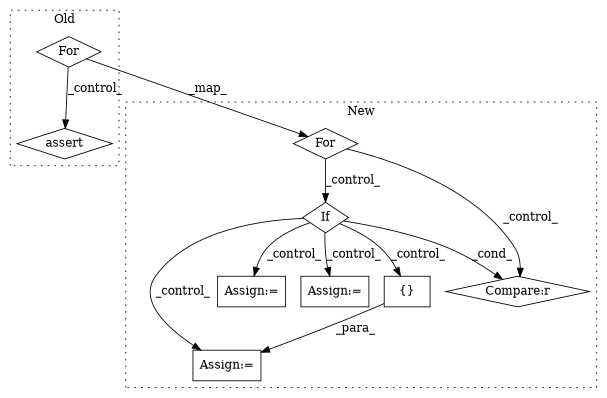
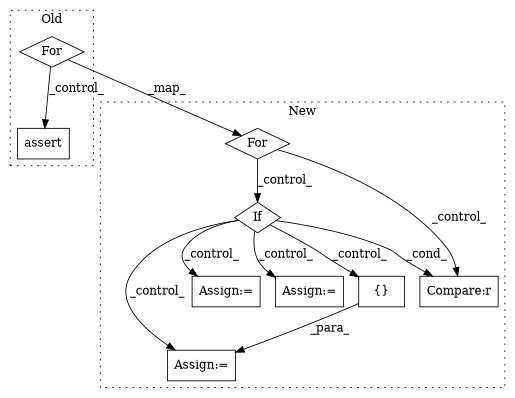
(65, 144) -> (43, 144)
(518, 292) -> (459, 292)
